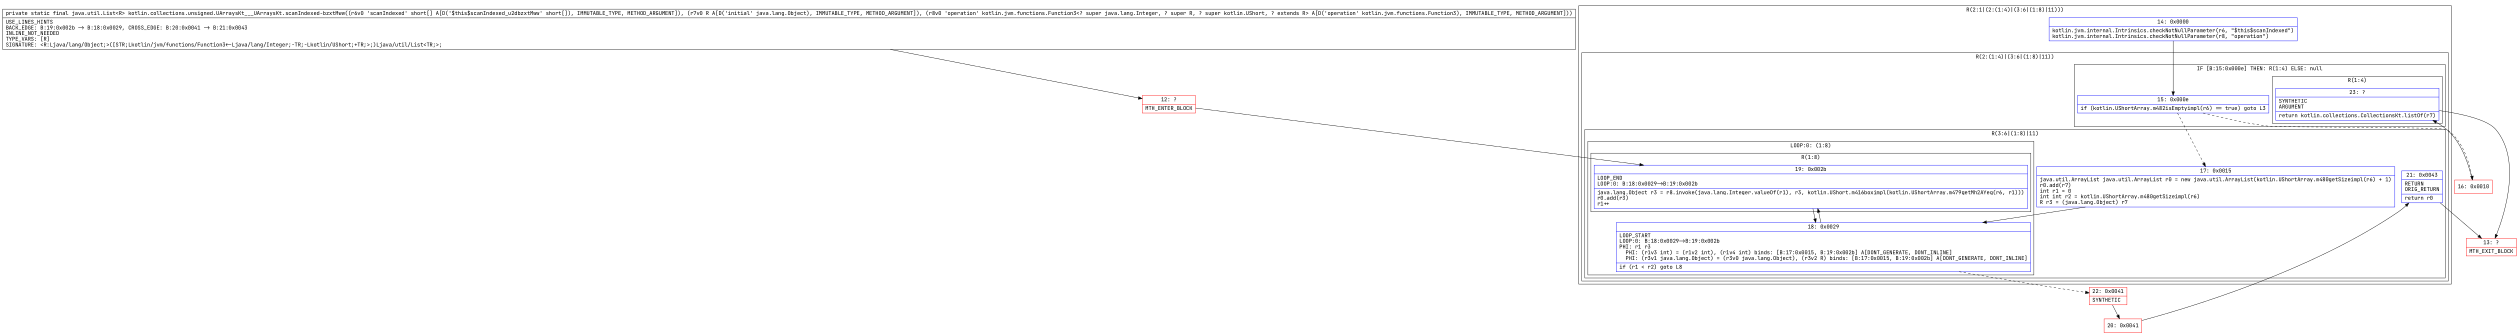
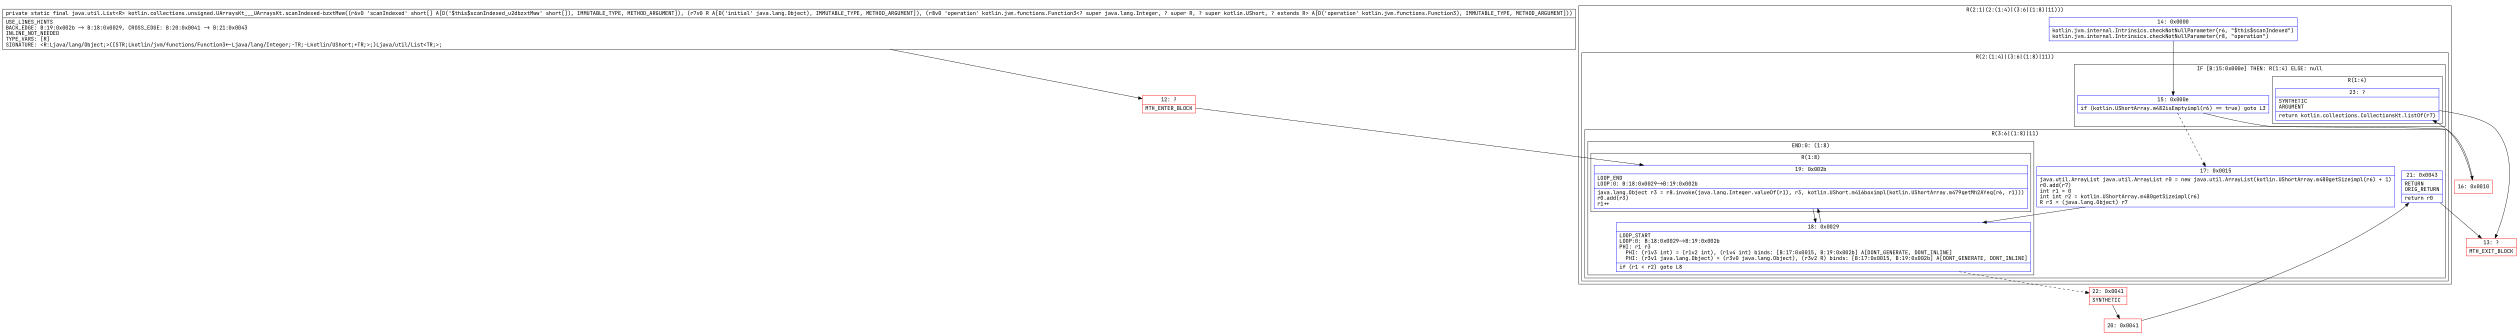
(2351, 127) -> (2351, 127)
(1811, 146) -> (1811, 146)
